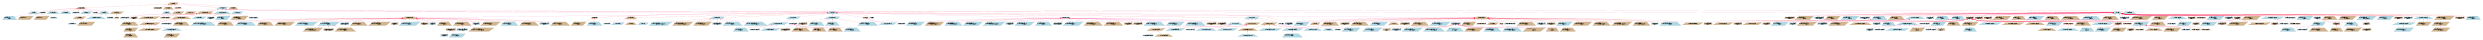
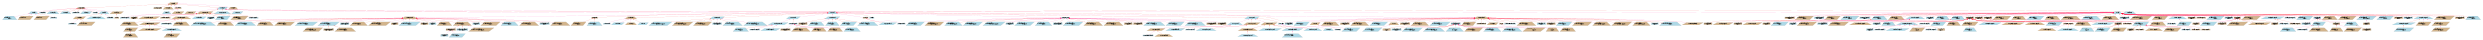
none -> (848, 24)
none -> (2306, 24)
(1227, 30) -> none
